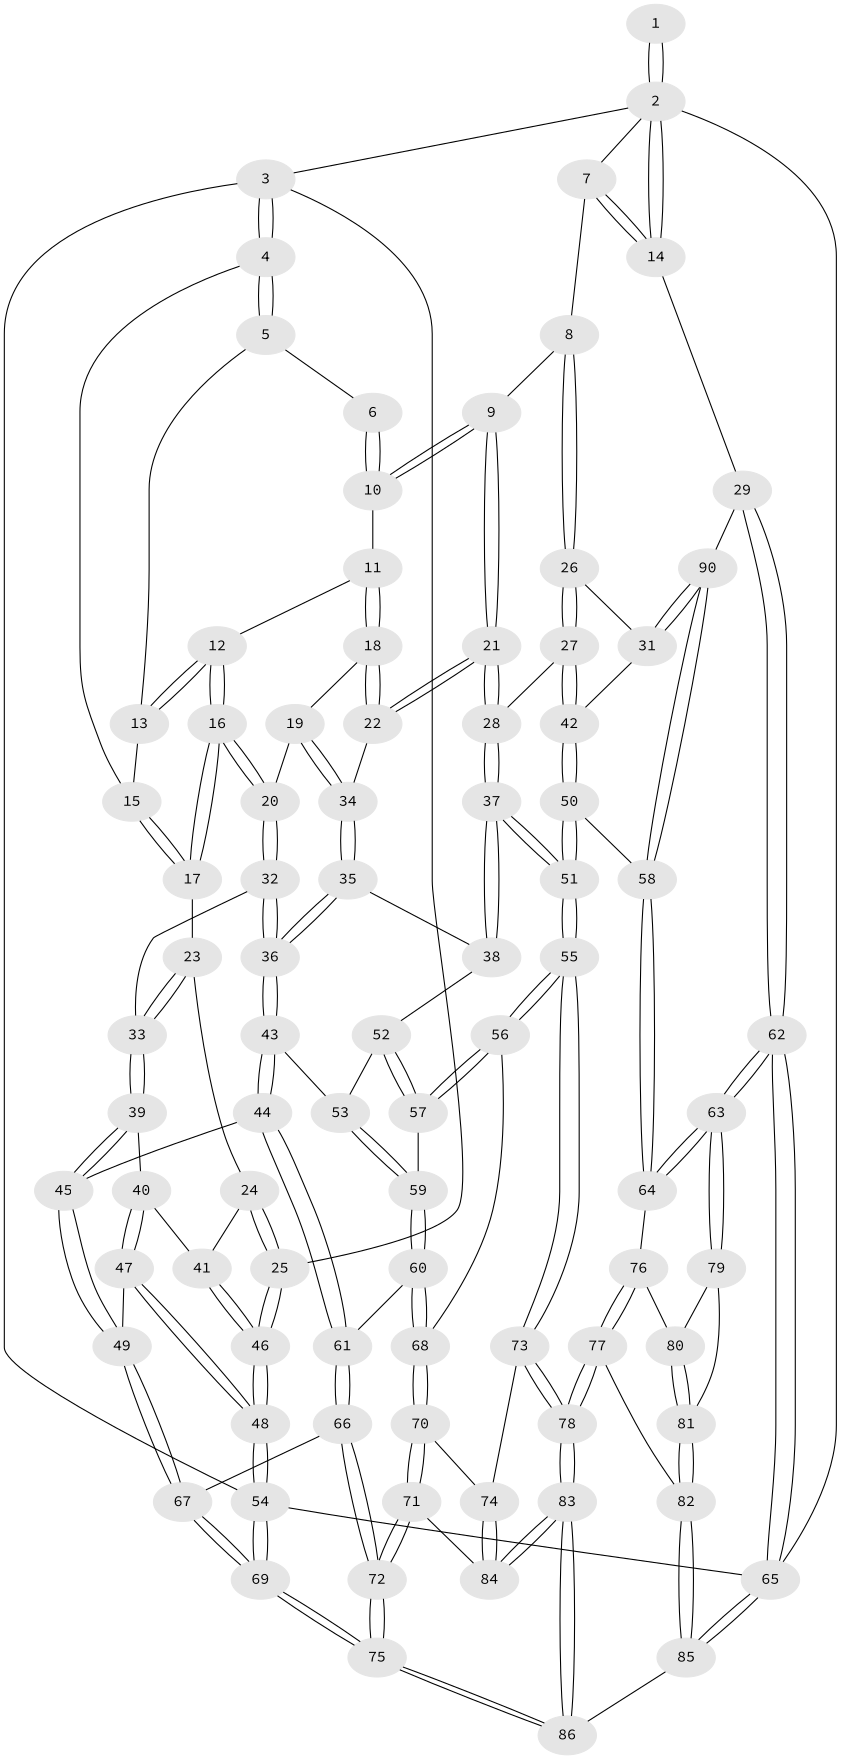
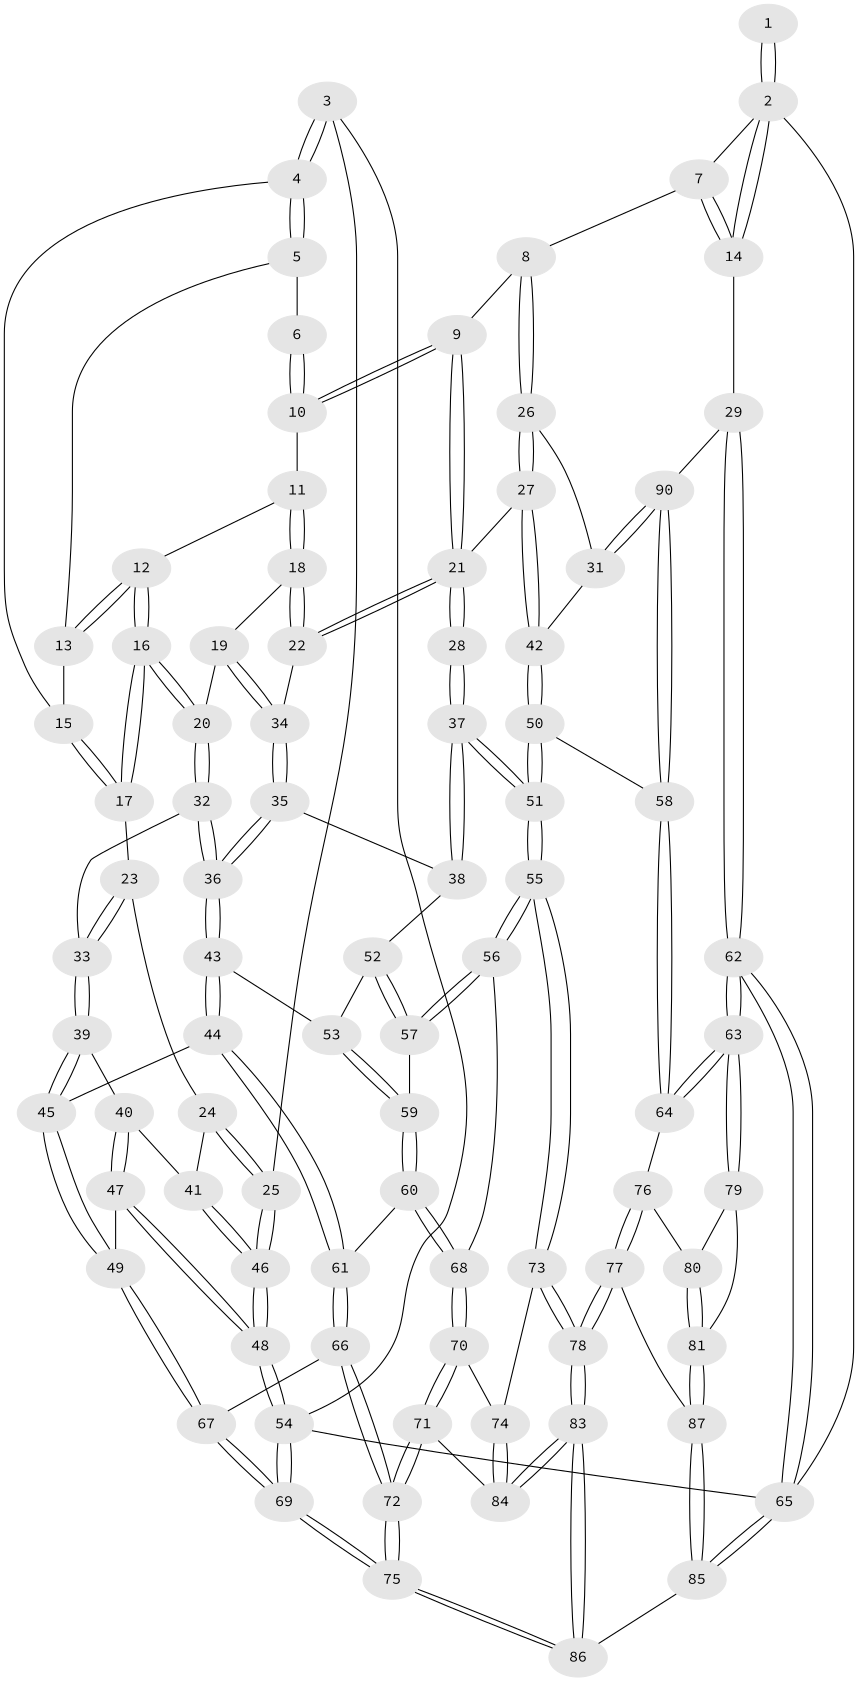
(461, 140) -> none
(531, 685) -> (492, 529)
(686, 1502) -> (697, 1424)
